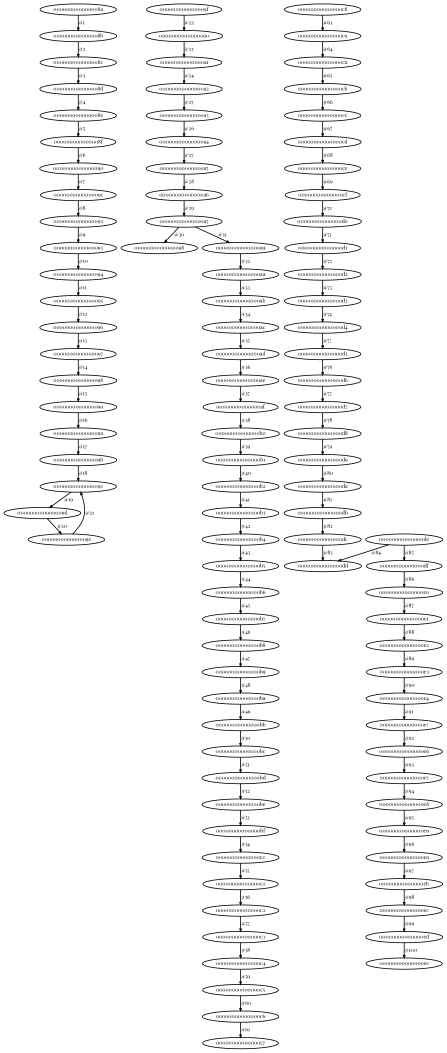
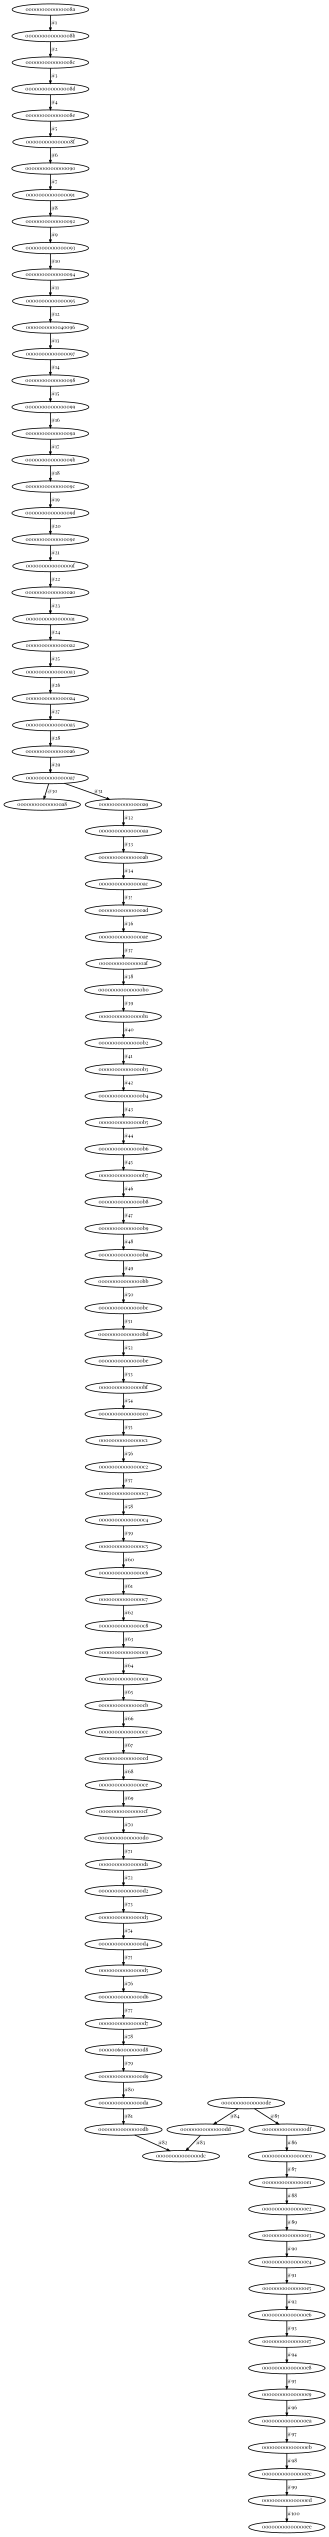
(78, 328) -> (50, 328)
(323, 434) -> (123, 2050)
(84, 516) -> (50, 551)
(323, 552) -> (194, 2142)
none -> (123, 1612)
